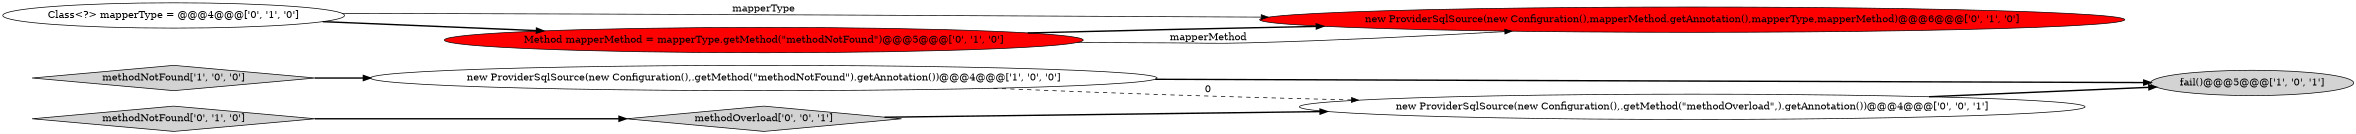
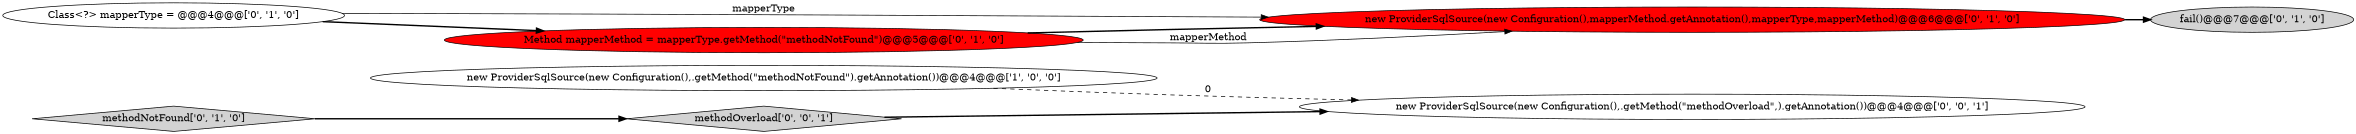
none -> (2252, 20)
(174, 78) -> none
(2252, 83) -> none
